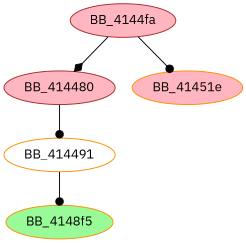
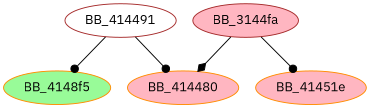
(123, 21) -> (246, 21)
(60, 88) -> (183, 88)
(60, 118) -> (149, 51)
(60, 155) -> (121, 21)
